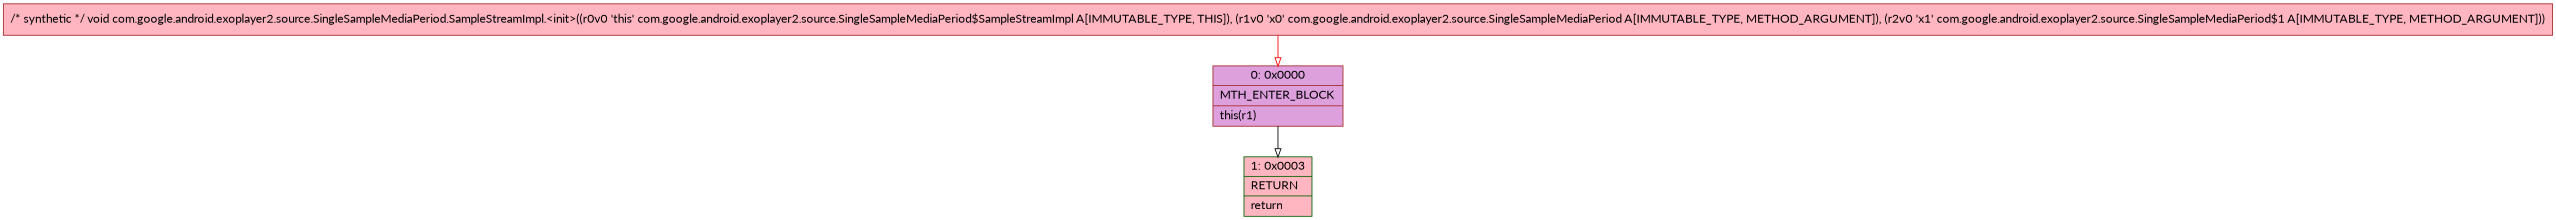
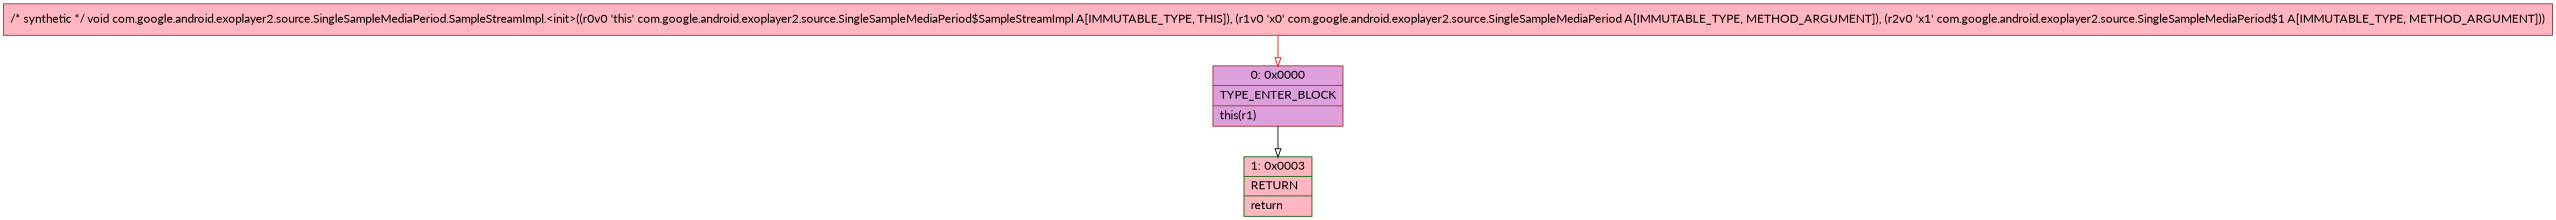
(1277, 95) -> (1278, 95)
